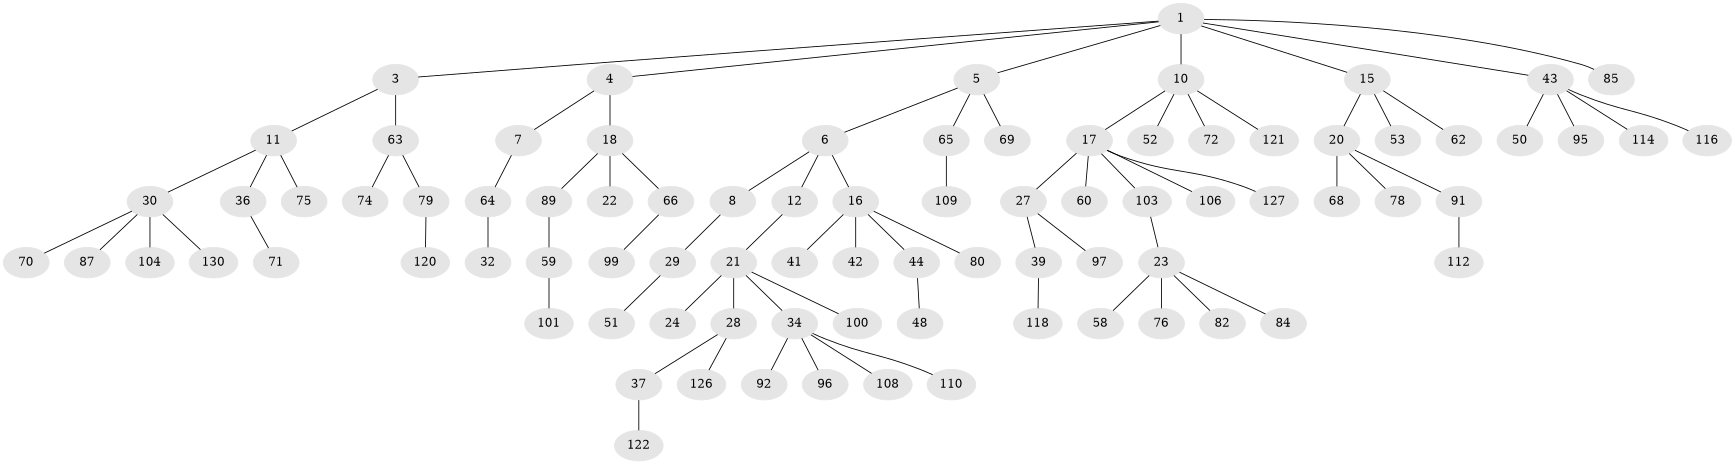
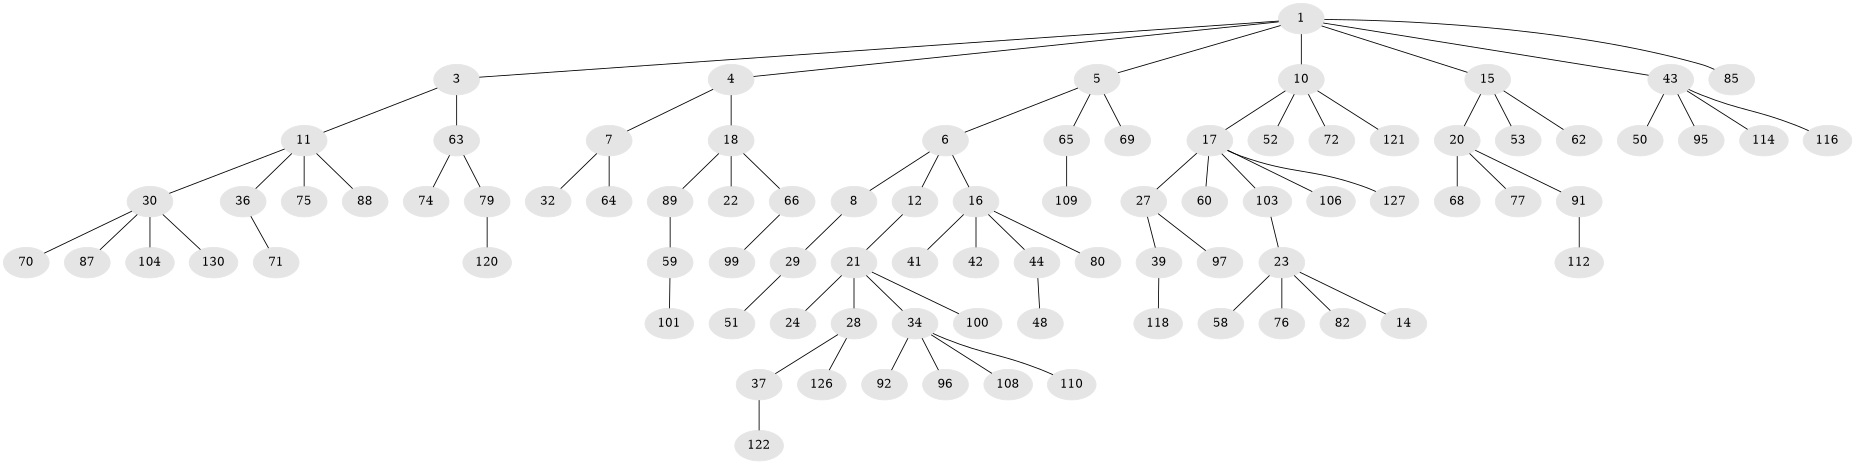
none -> (365, 202)
(1398, 202) -> (1518, 202)
(488, 232) -> (579, 171)
(1284, 324) -> (1404, 324)
